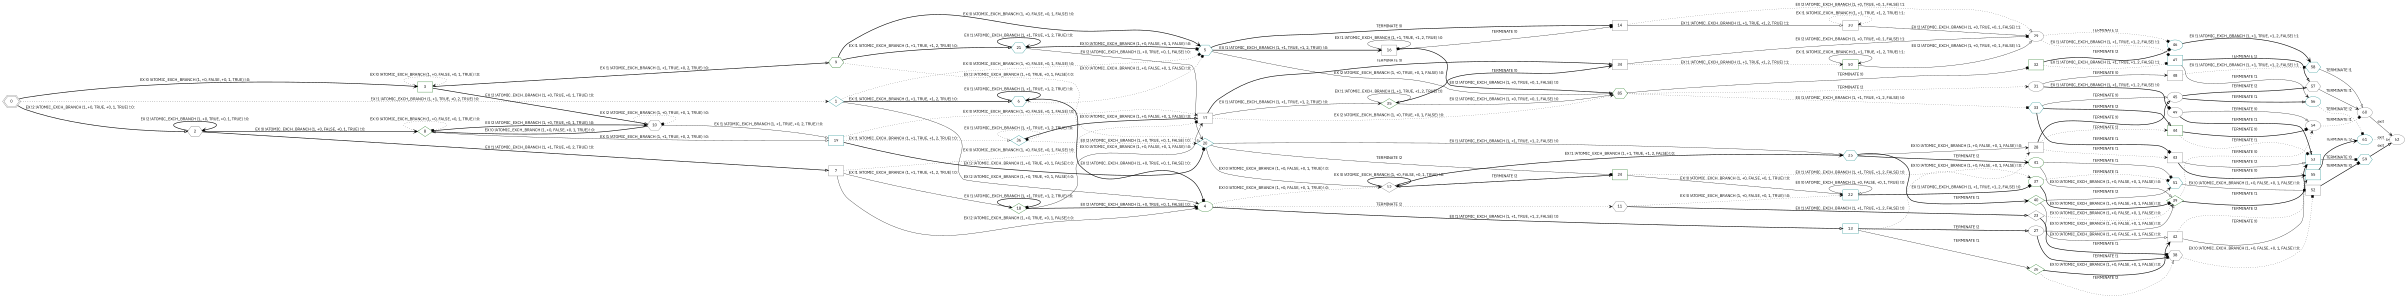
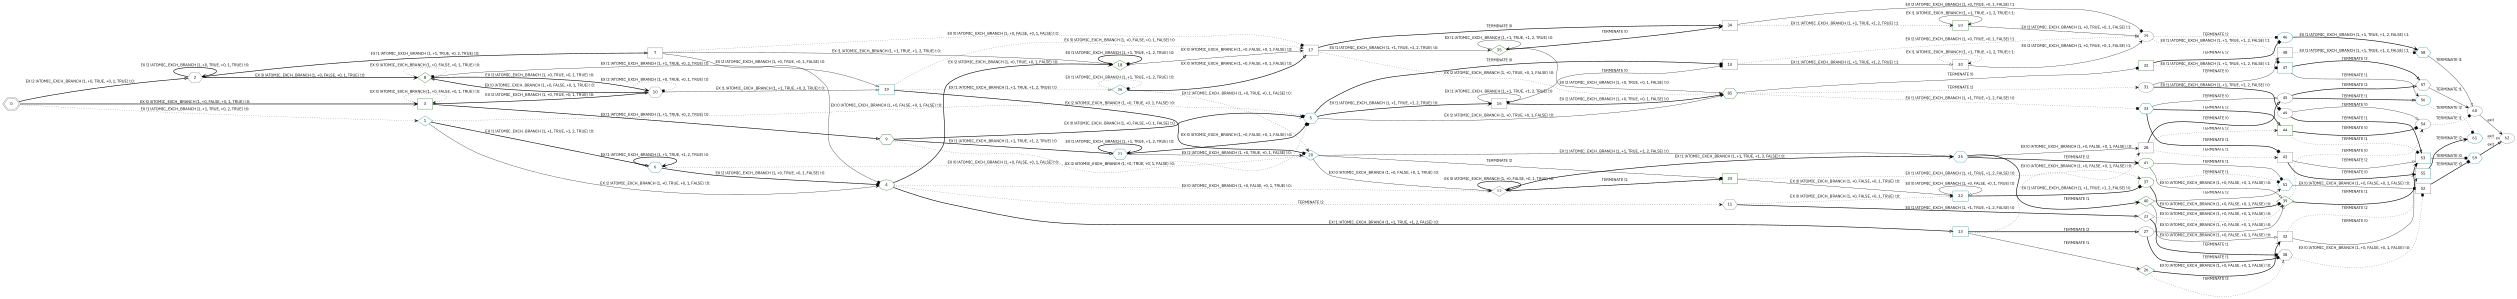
(1111, 208) -> (965, 75)
